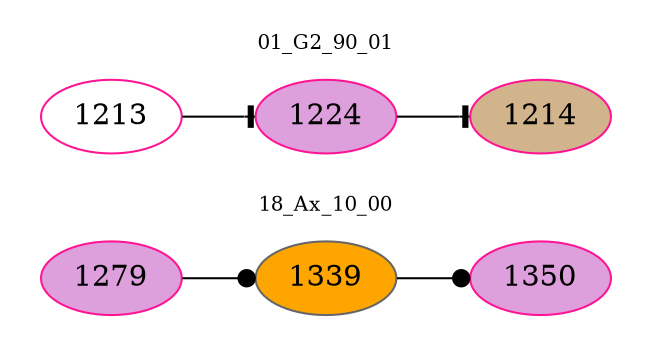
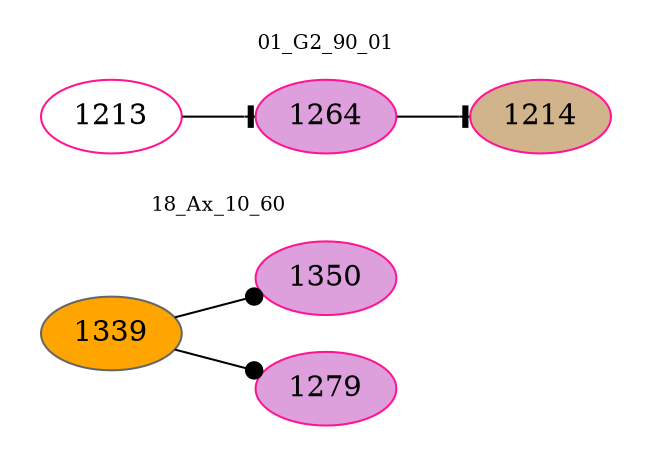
(326, 117) -> (326, 117)
(326, 206) -> (219, 206)
(210, 278) -> (211, 359)
